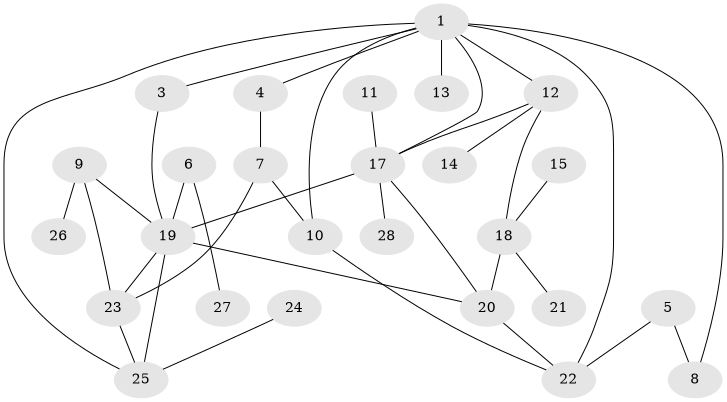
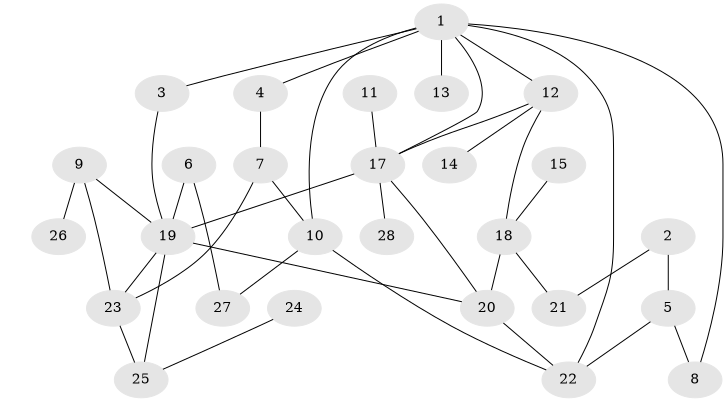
(66, 96) -> none
none -> (668, 237)
none -> (269, 273)
